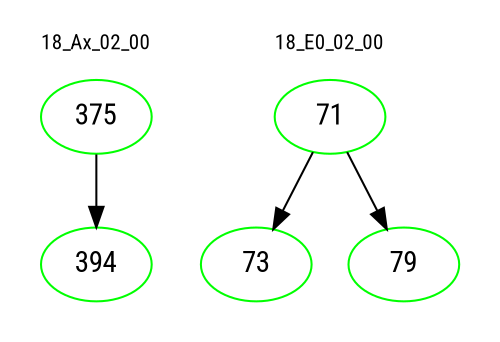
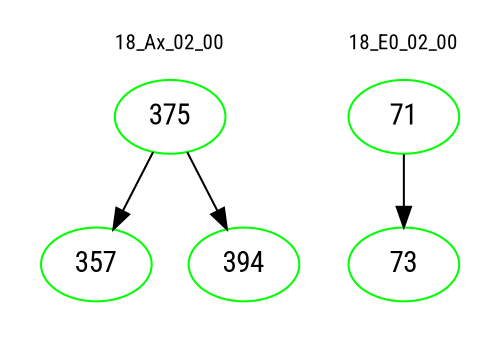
none -> (96, 264)
(404, 264) -> none
